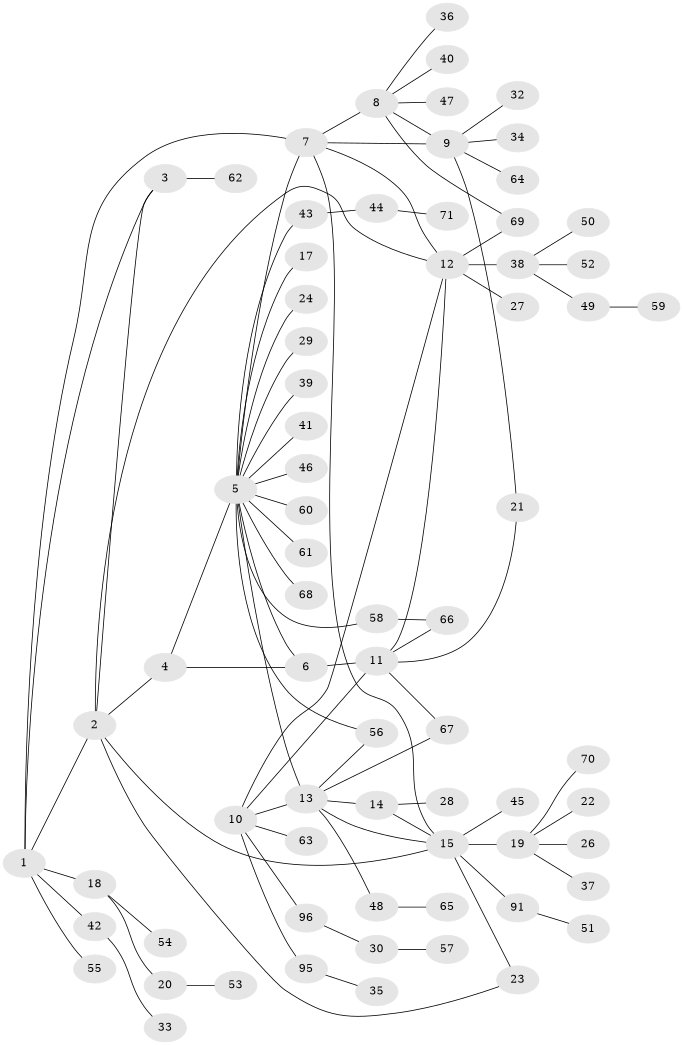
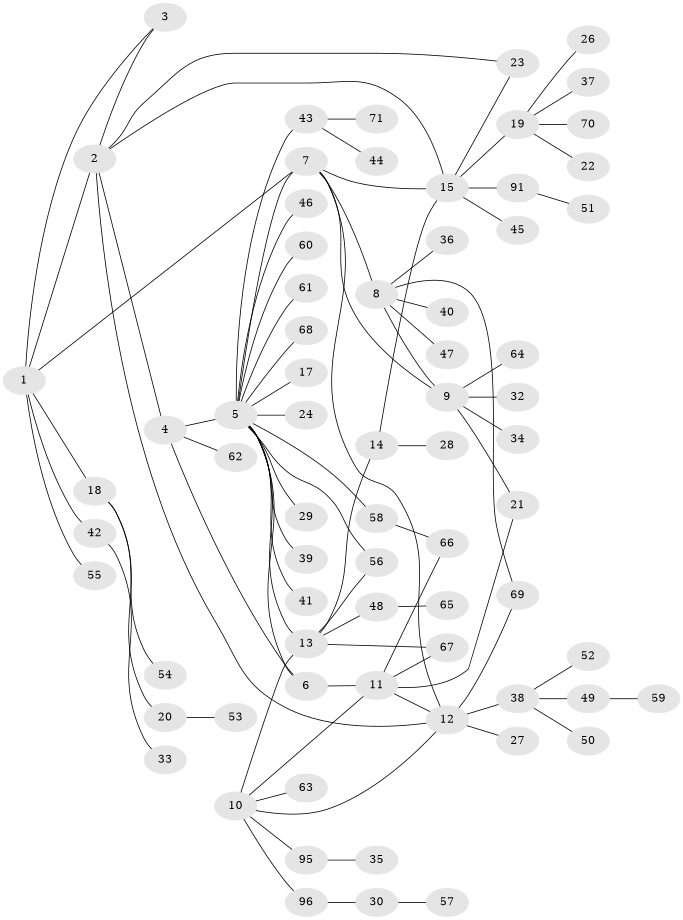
(201, 179) -> (201, 444)
(409, 212) -> (342, 119)
(372, 832) -> none
